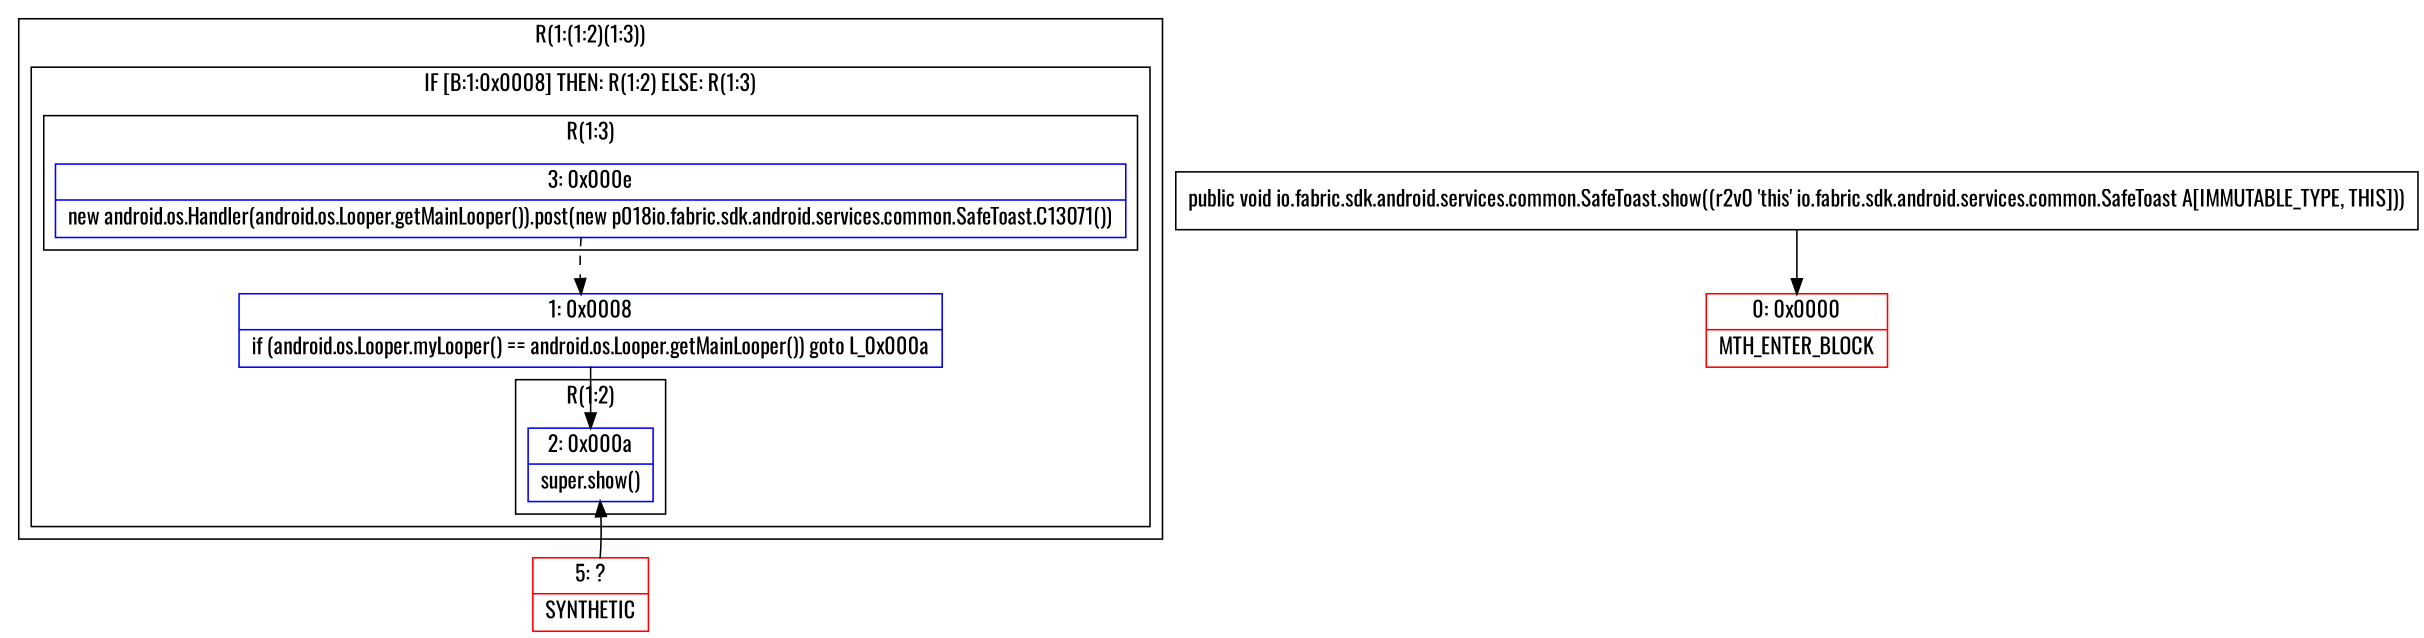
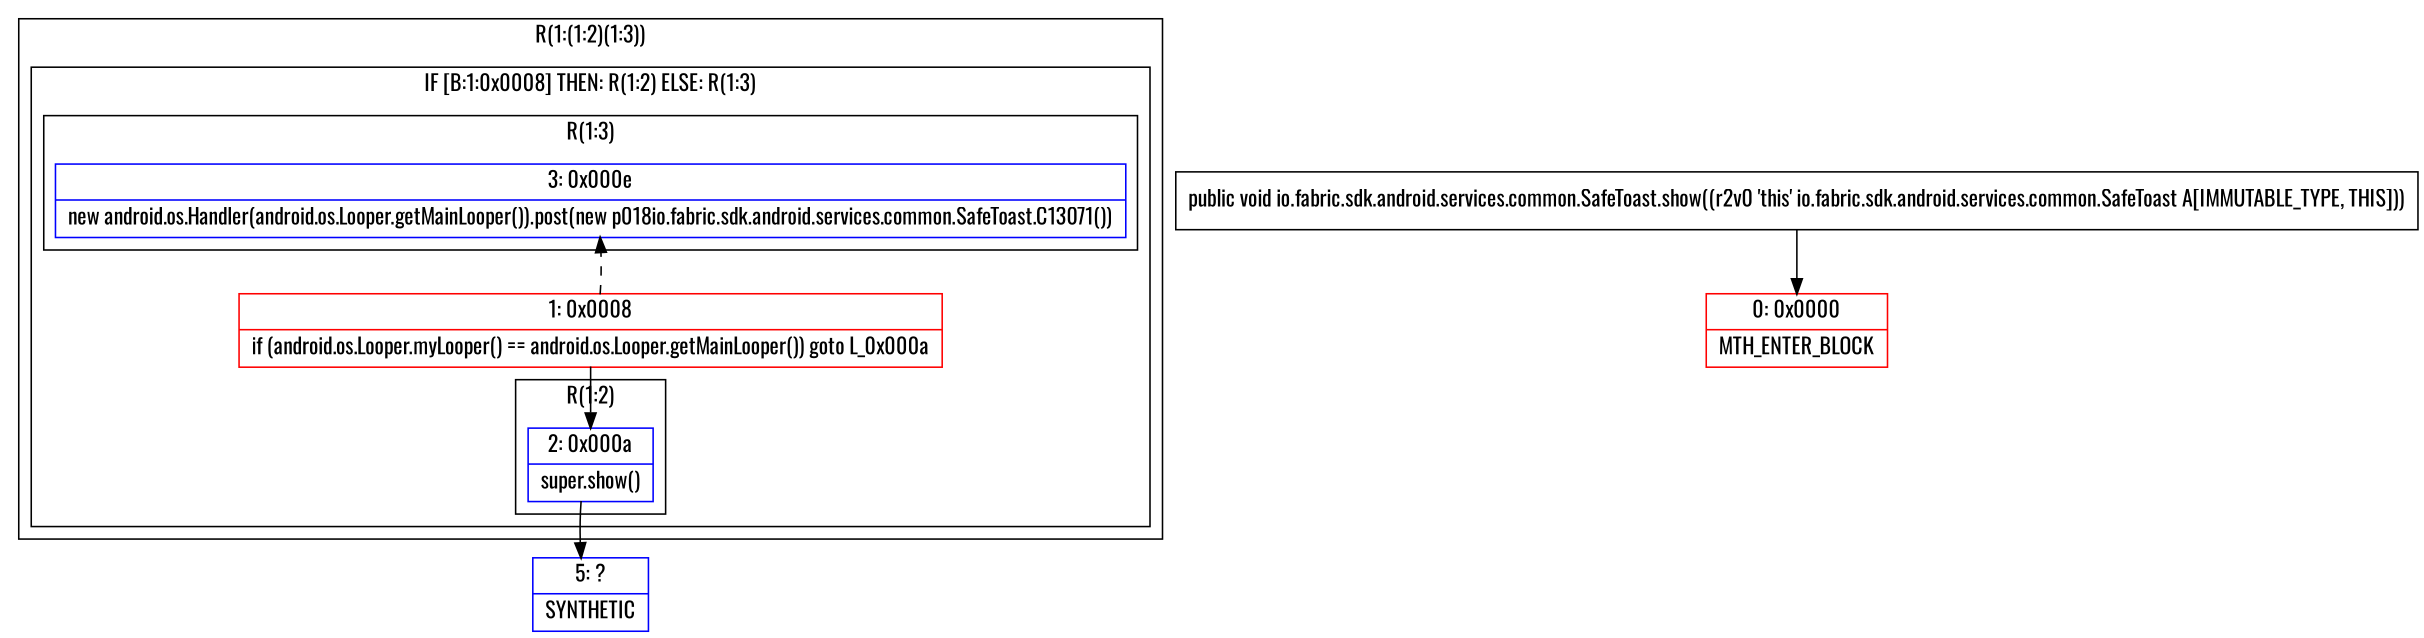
(580, 260) -> (601, 274)
(591, 330) -> (591, 330)
(601, 538) -> (580, 522)
(591, 595) -> (591, 595)
